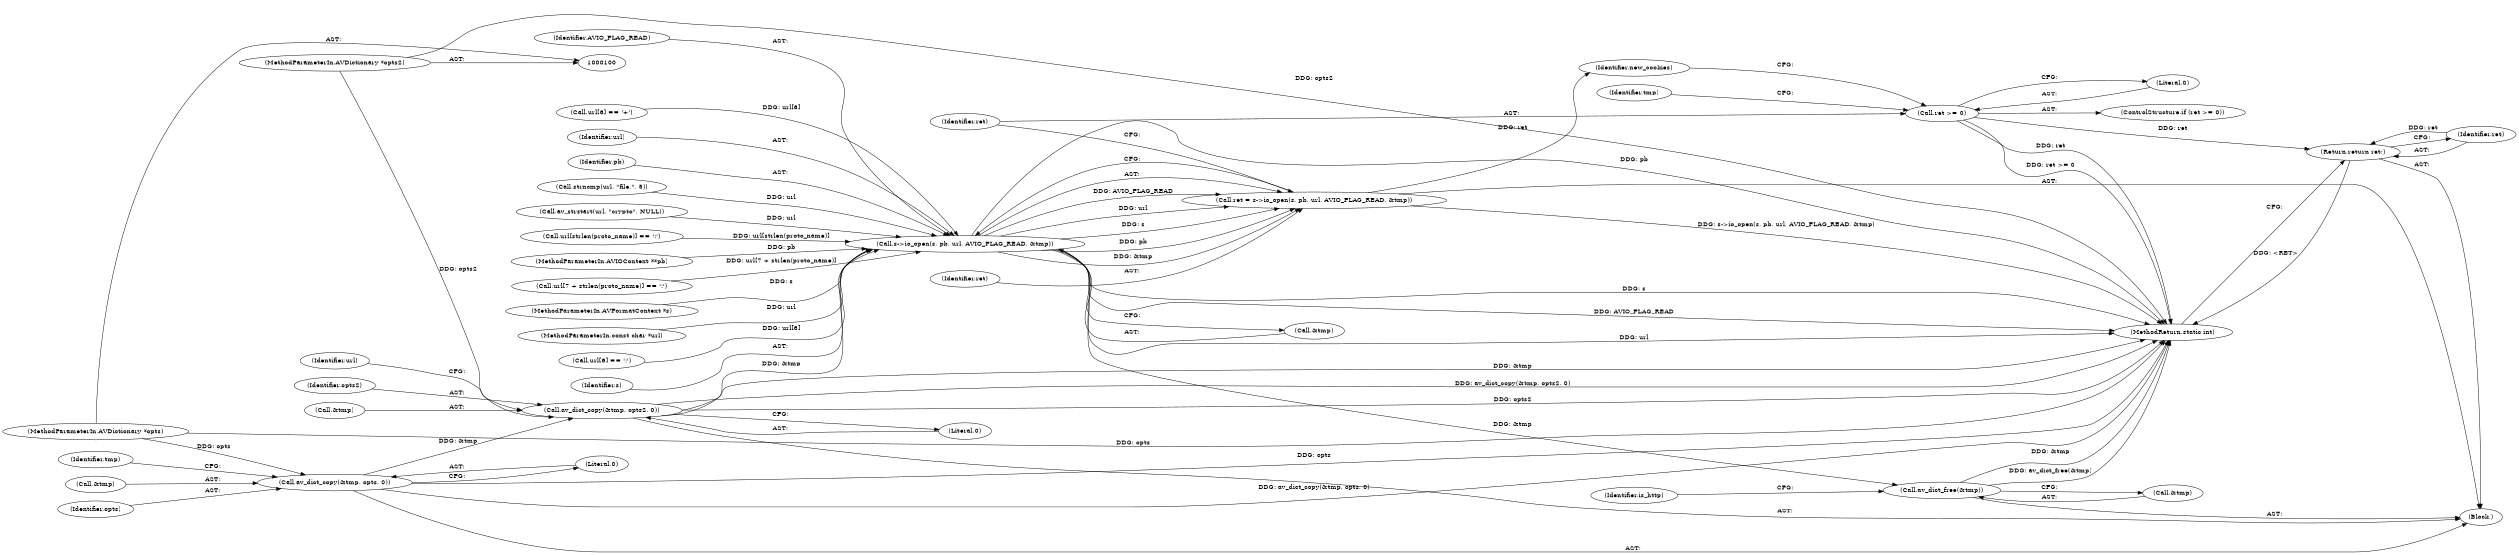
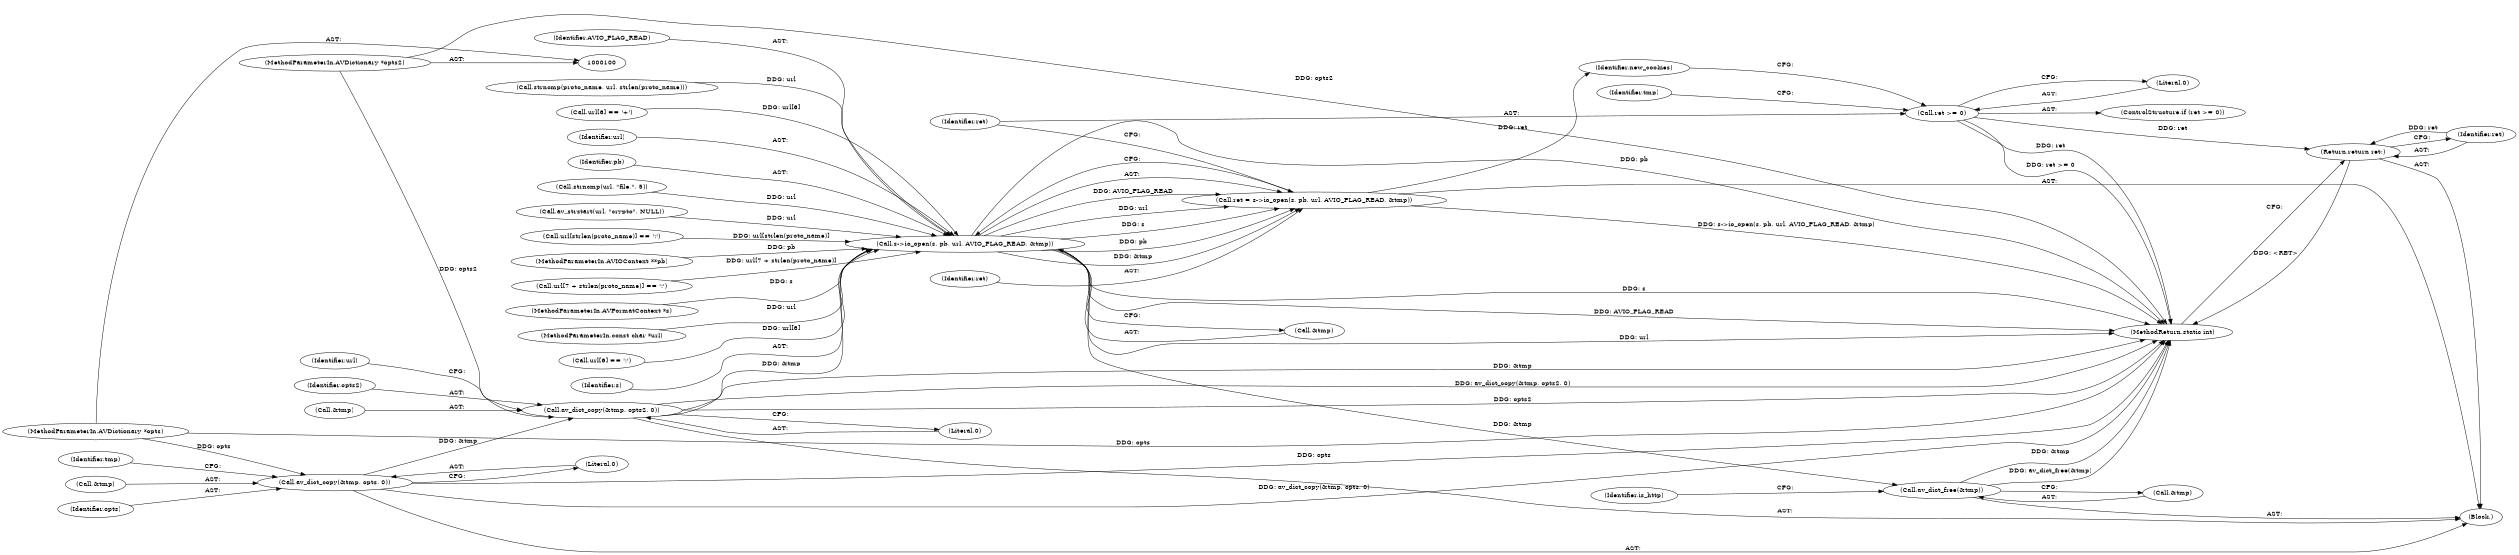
none -> (602, 88)
